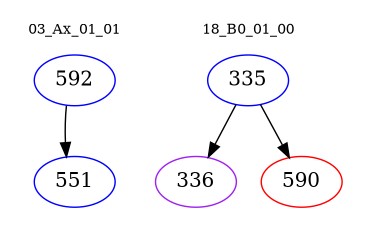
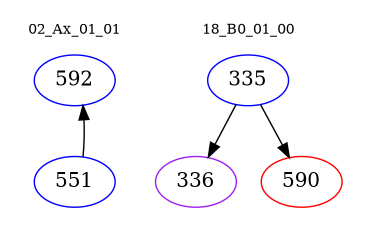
(75, 30) -> (75, 30)
(65, 124) -> (84, 138)
